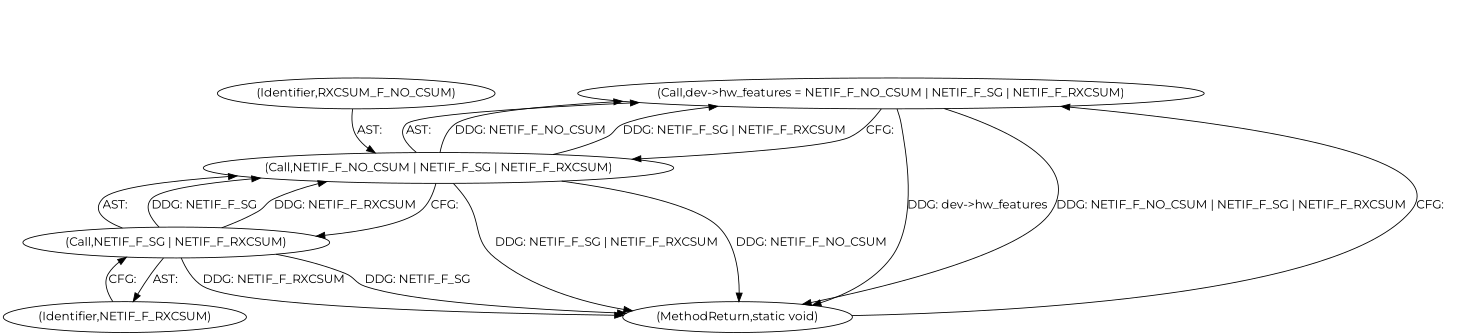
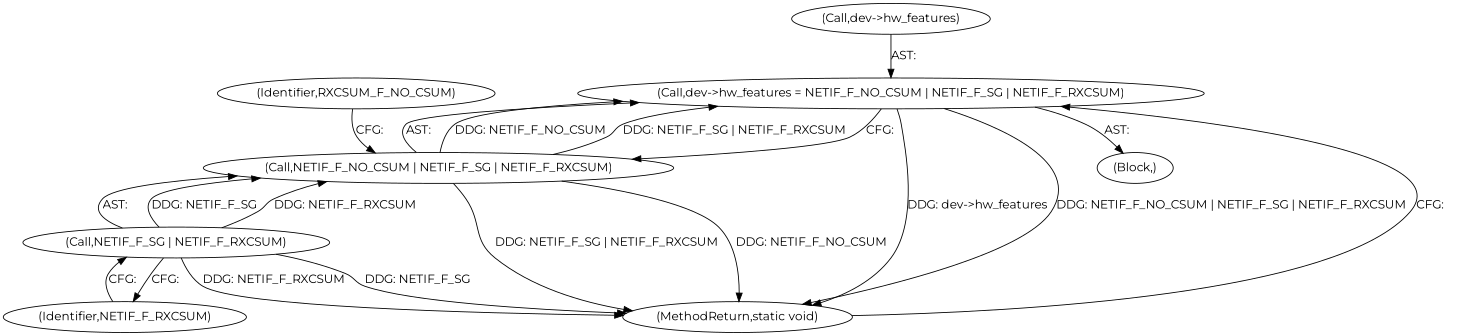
none -> (891, 19)
(372, 131) -> (372, 131)
none -> (1135, 168)
(390, 224) -> none
(167, 280) -> (167, 280)
